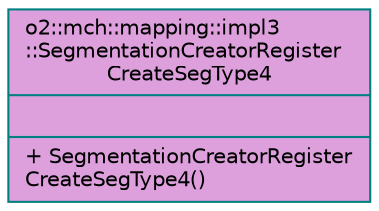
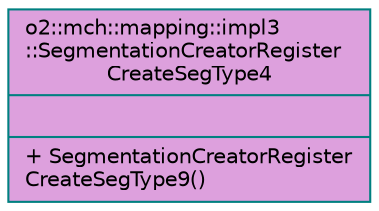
(116, 180) -> (116, 180)
